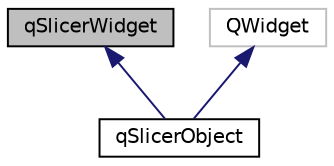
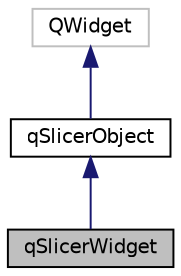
(142, 91) -> (91, 203)
